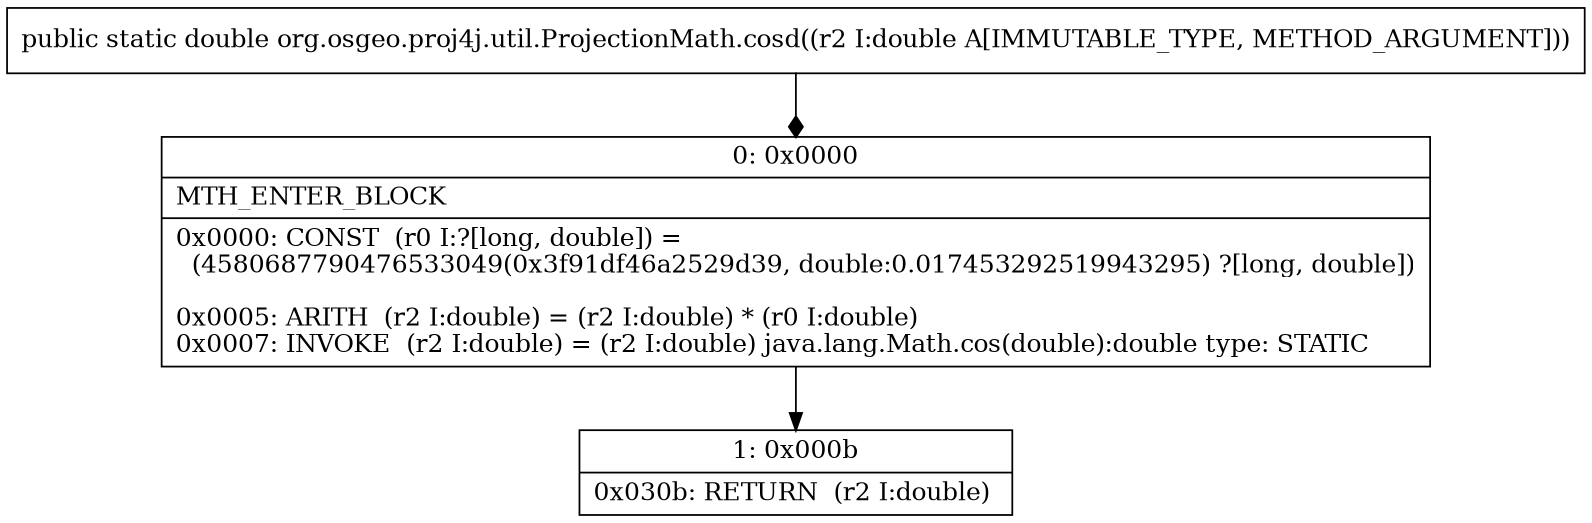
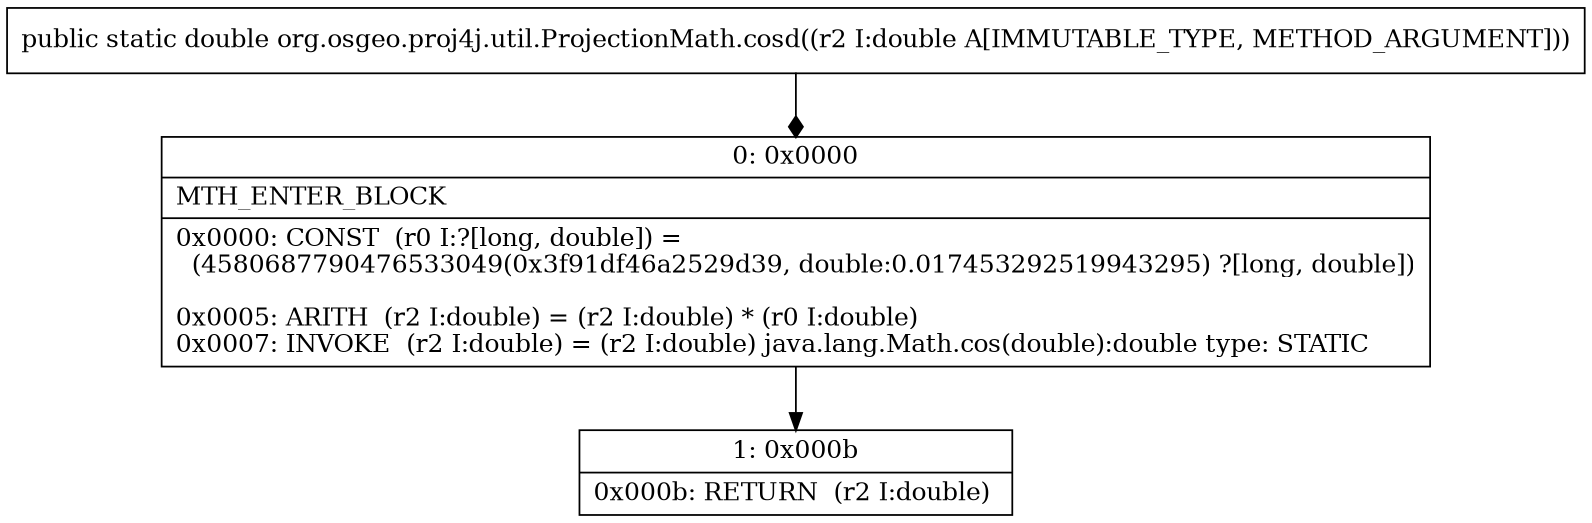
(796, 493) -> (796, 493)
